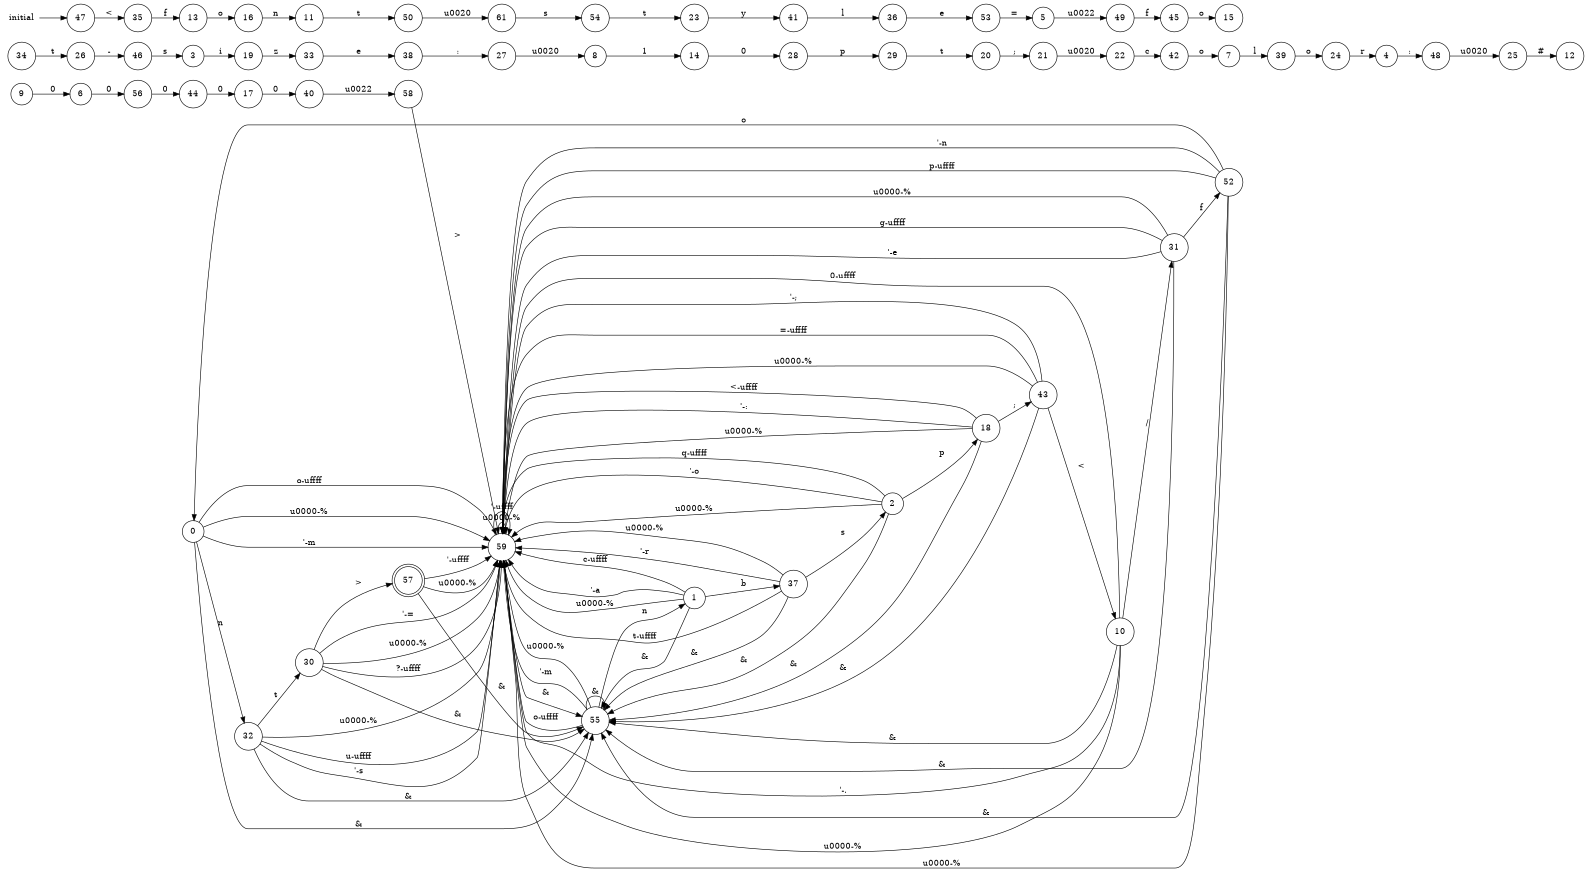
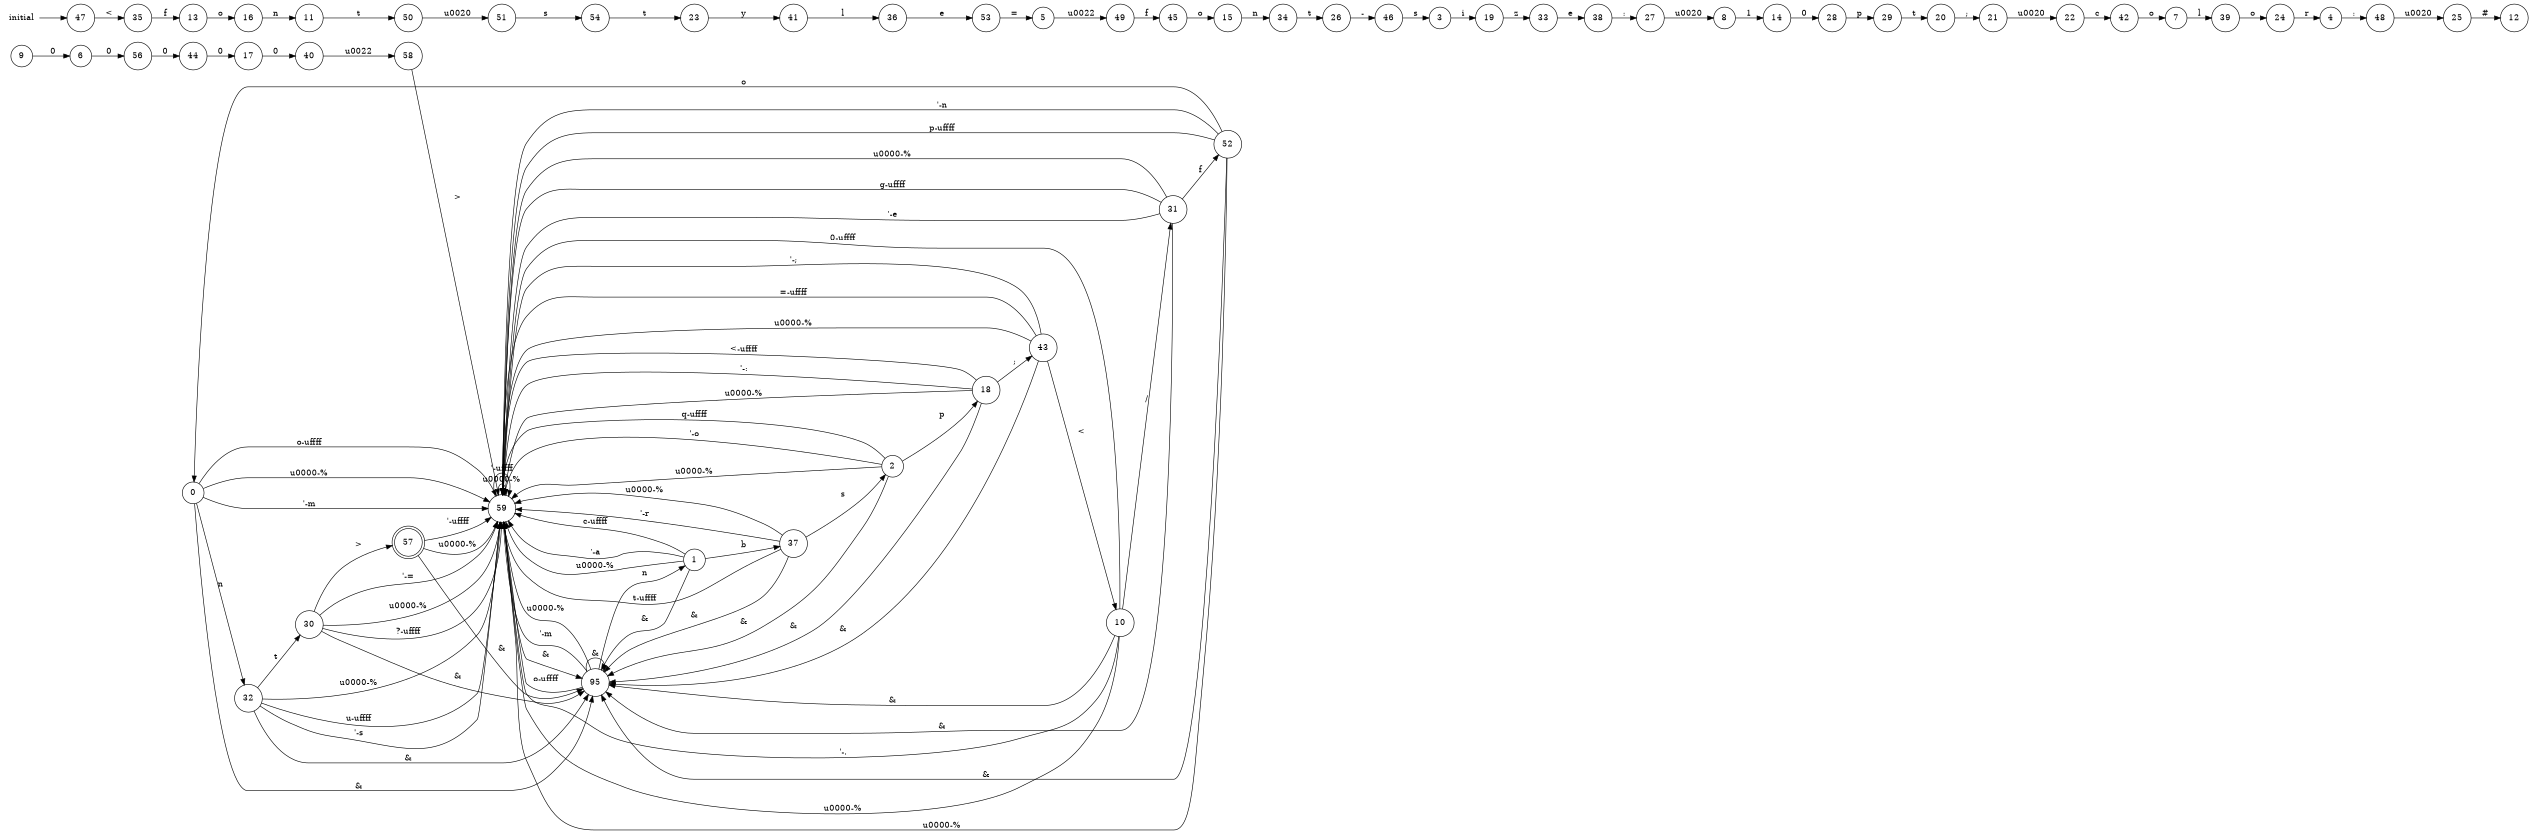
(502, 18) -> (502, 18)
none -> (1252, 18)
(595, 721) -> (595, 683)
